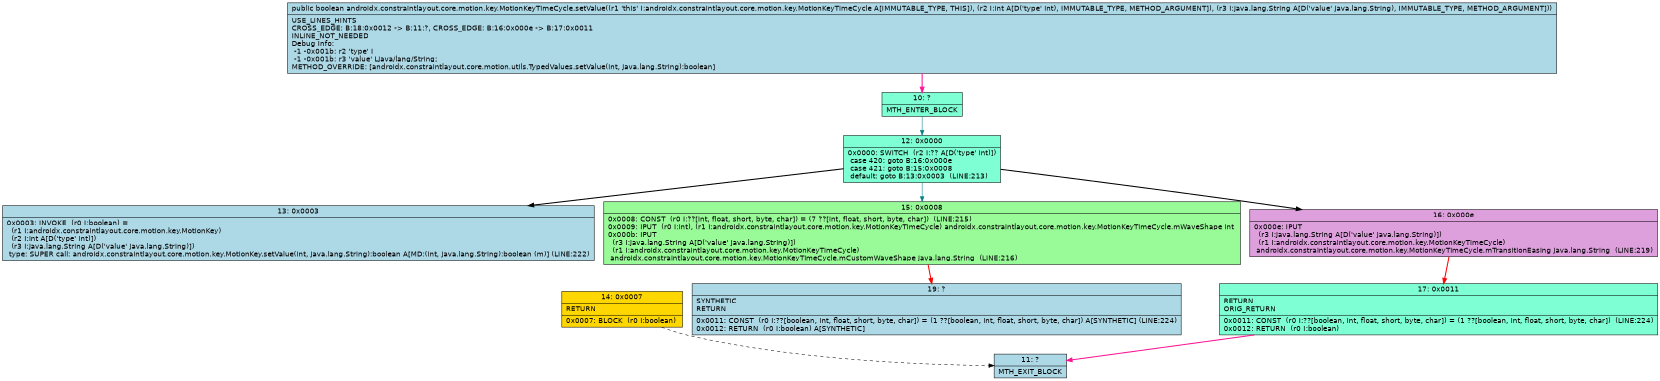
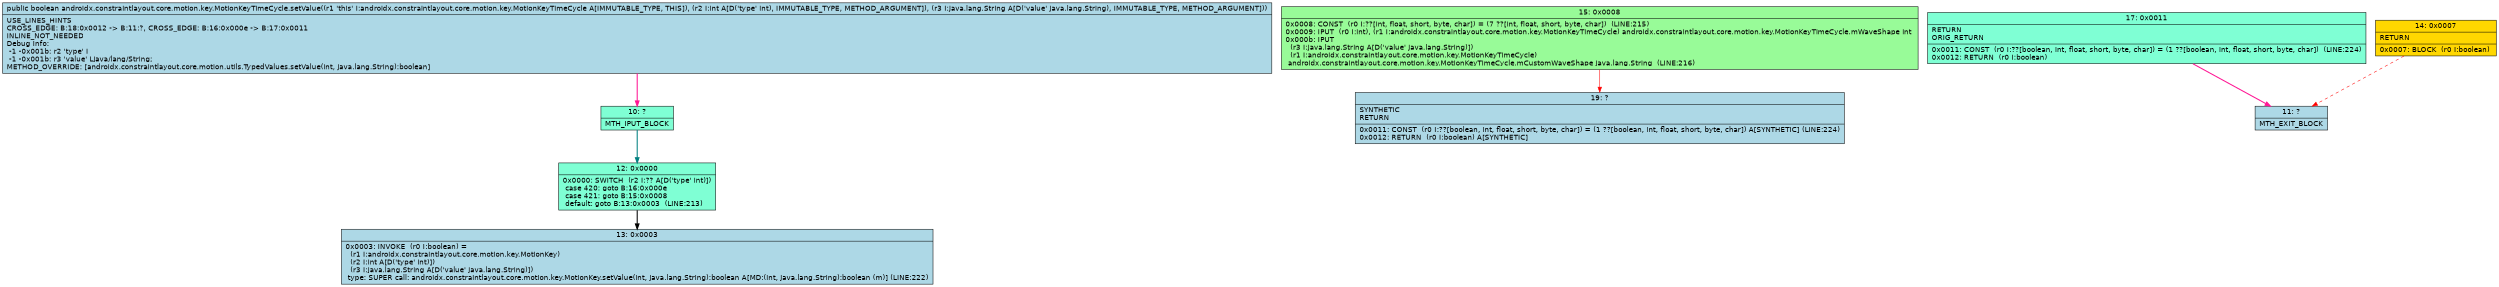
(922, 110) -> (637, 124)
(922, 123) -> (637, 144)
(922, 190) -> none
(1454, 233) -> none
(929, 271) -> (1600, 78)
(824, 357) -> (2360, 80)
